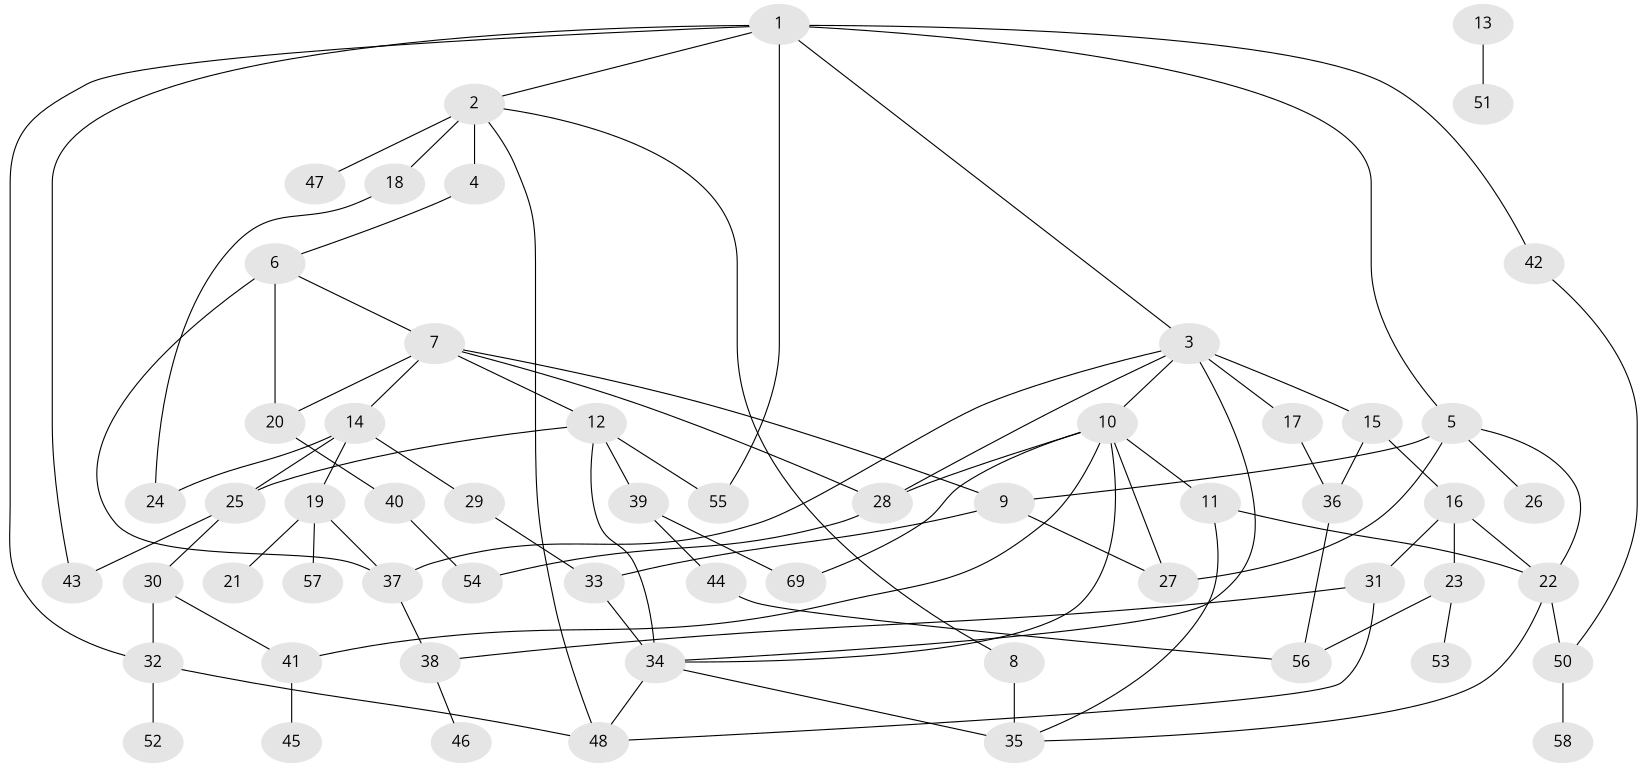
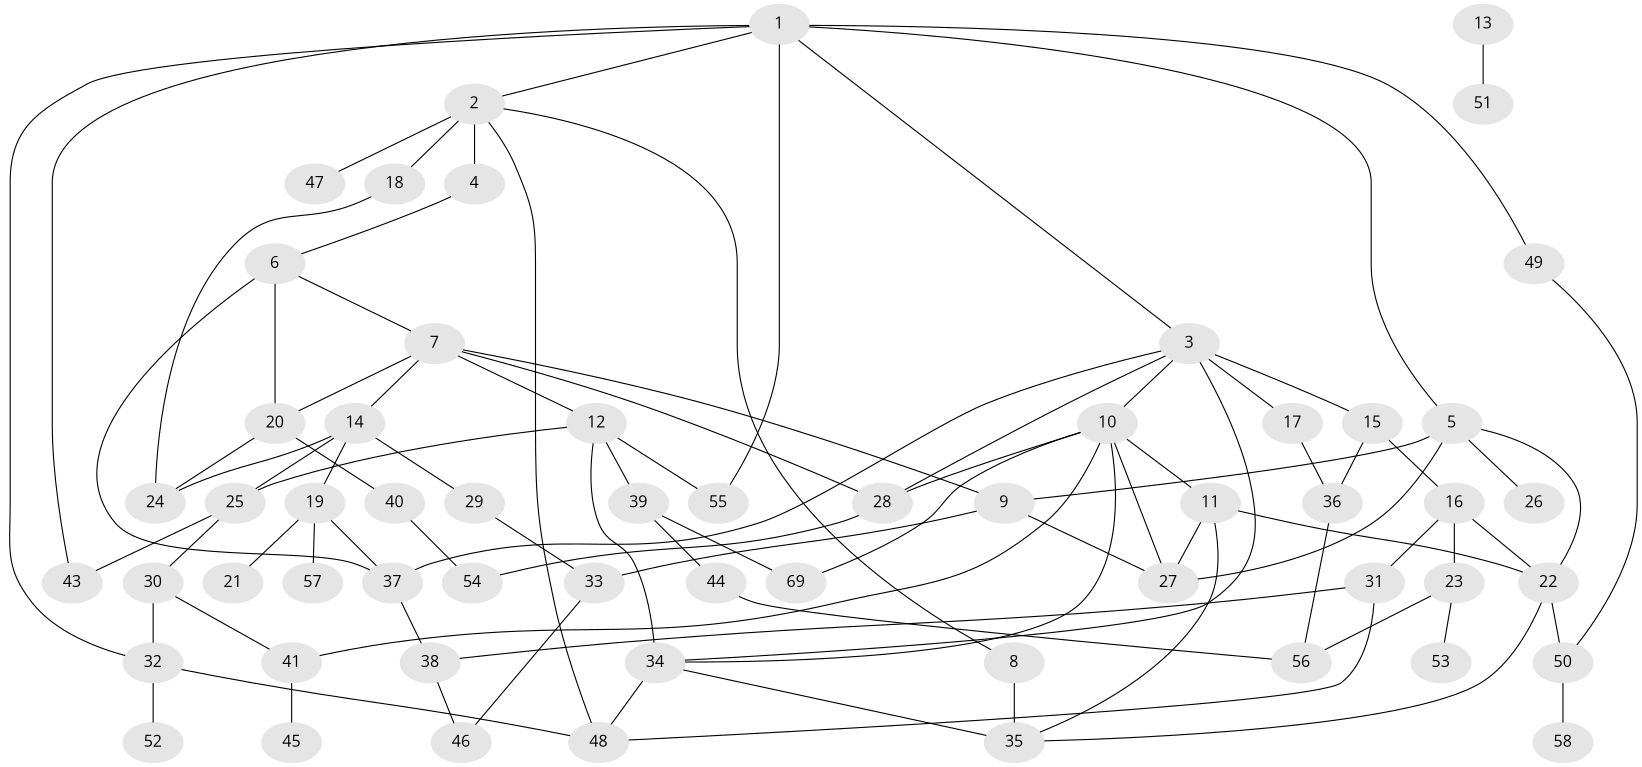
(1534, 264) -> (1534, 264)
none -> (215, 463)
none -> (1189, 543)
(624, 622) -> (528, 663)
